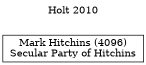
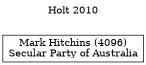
(73, 49) -> (73, 49)
